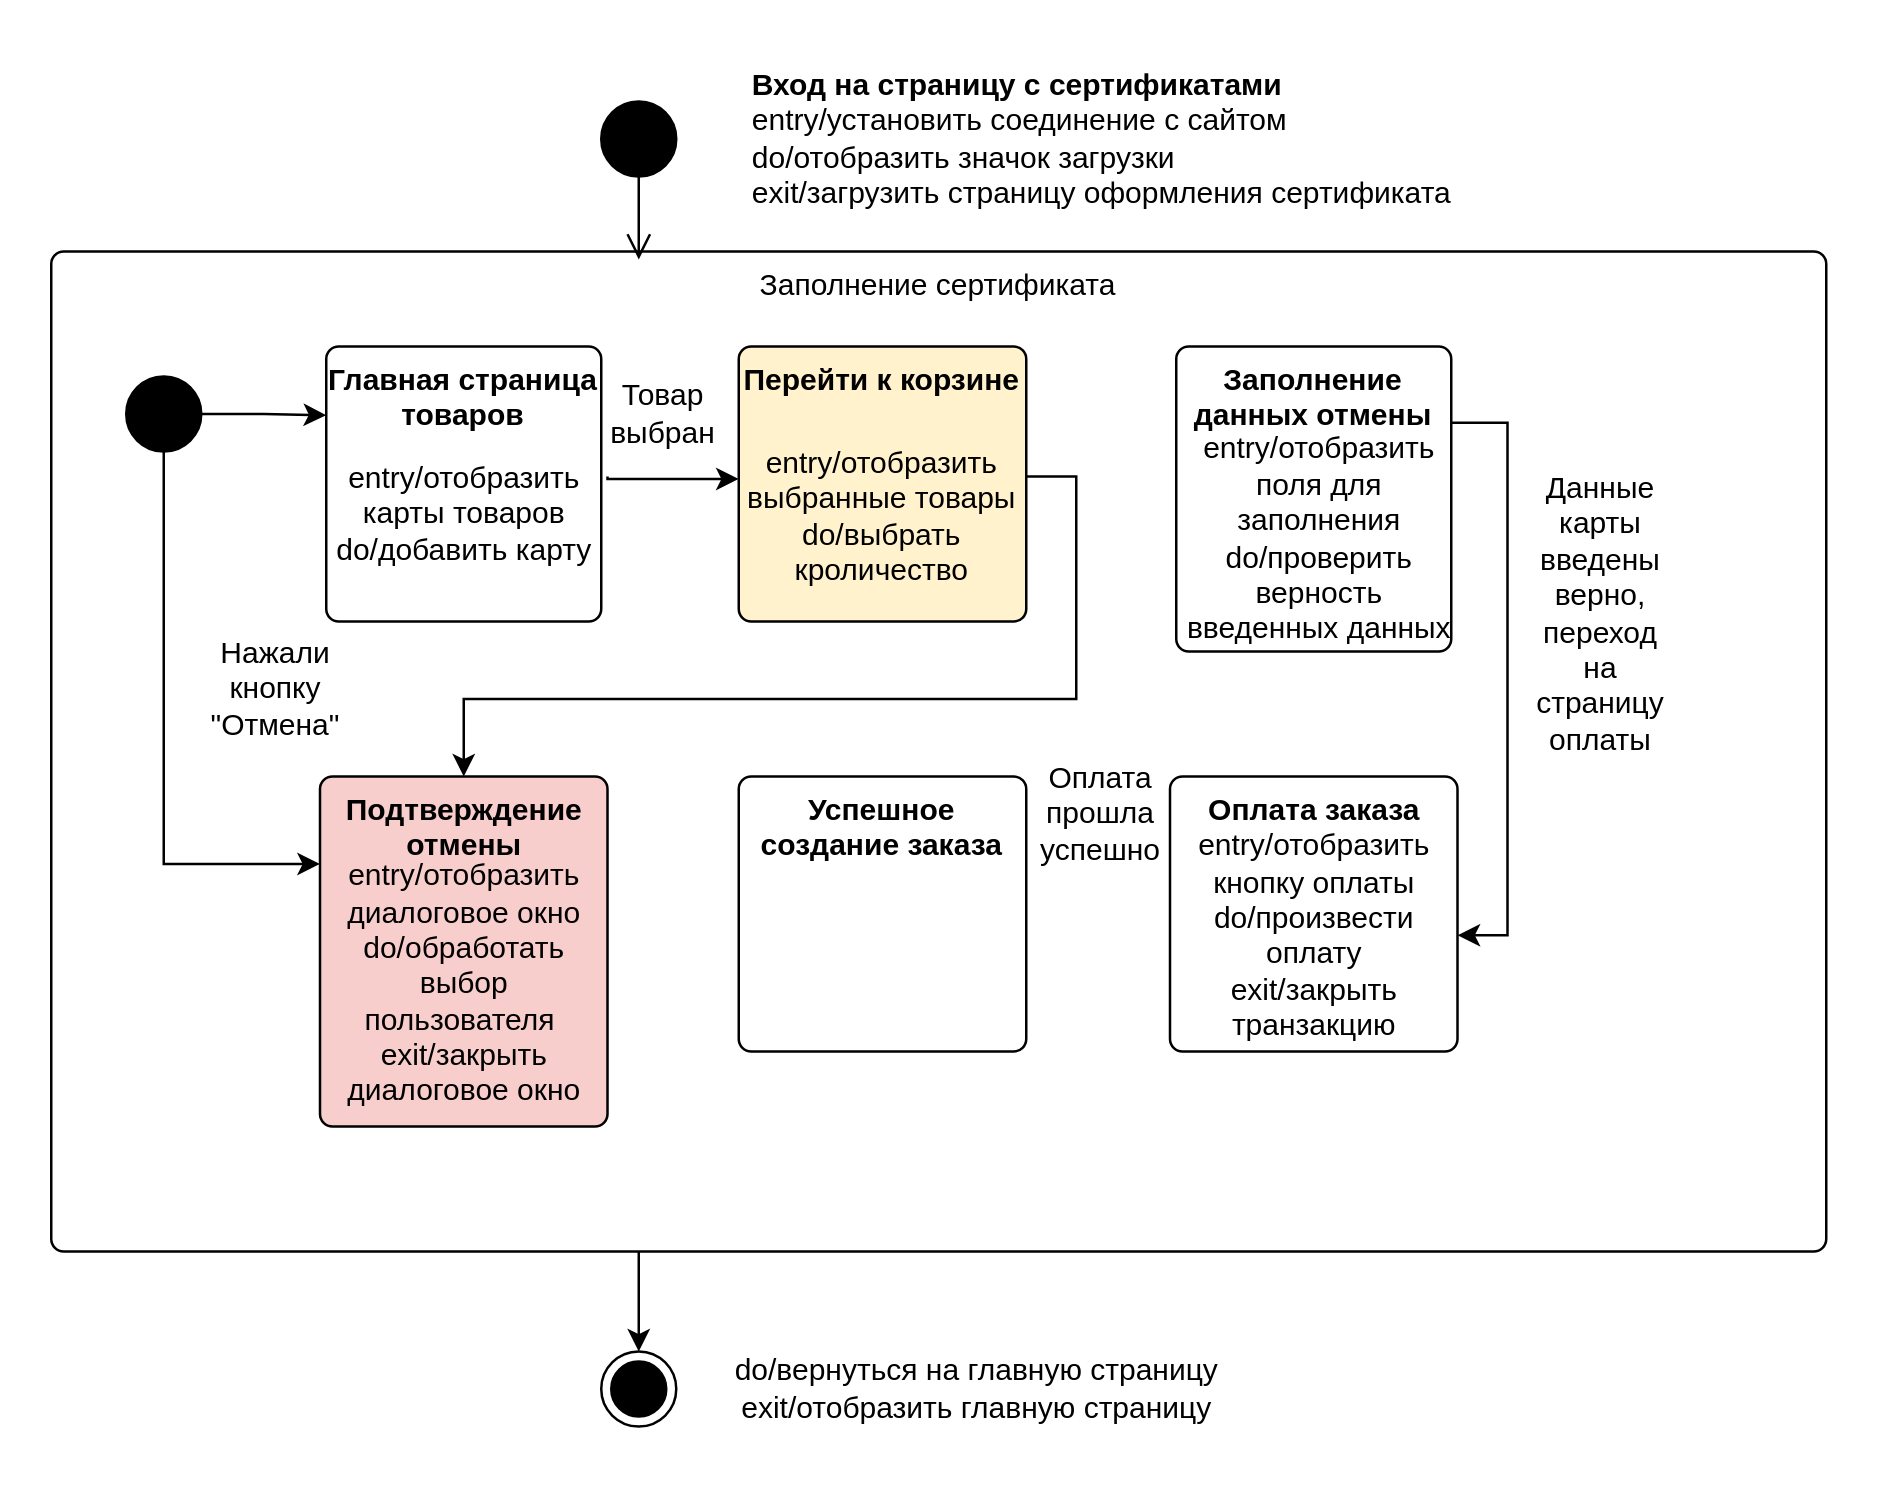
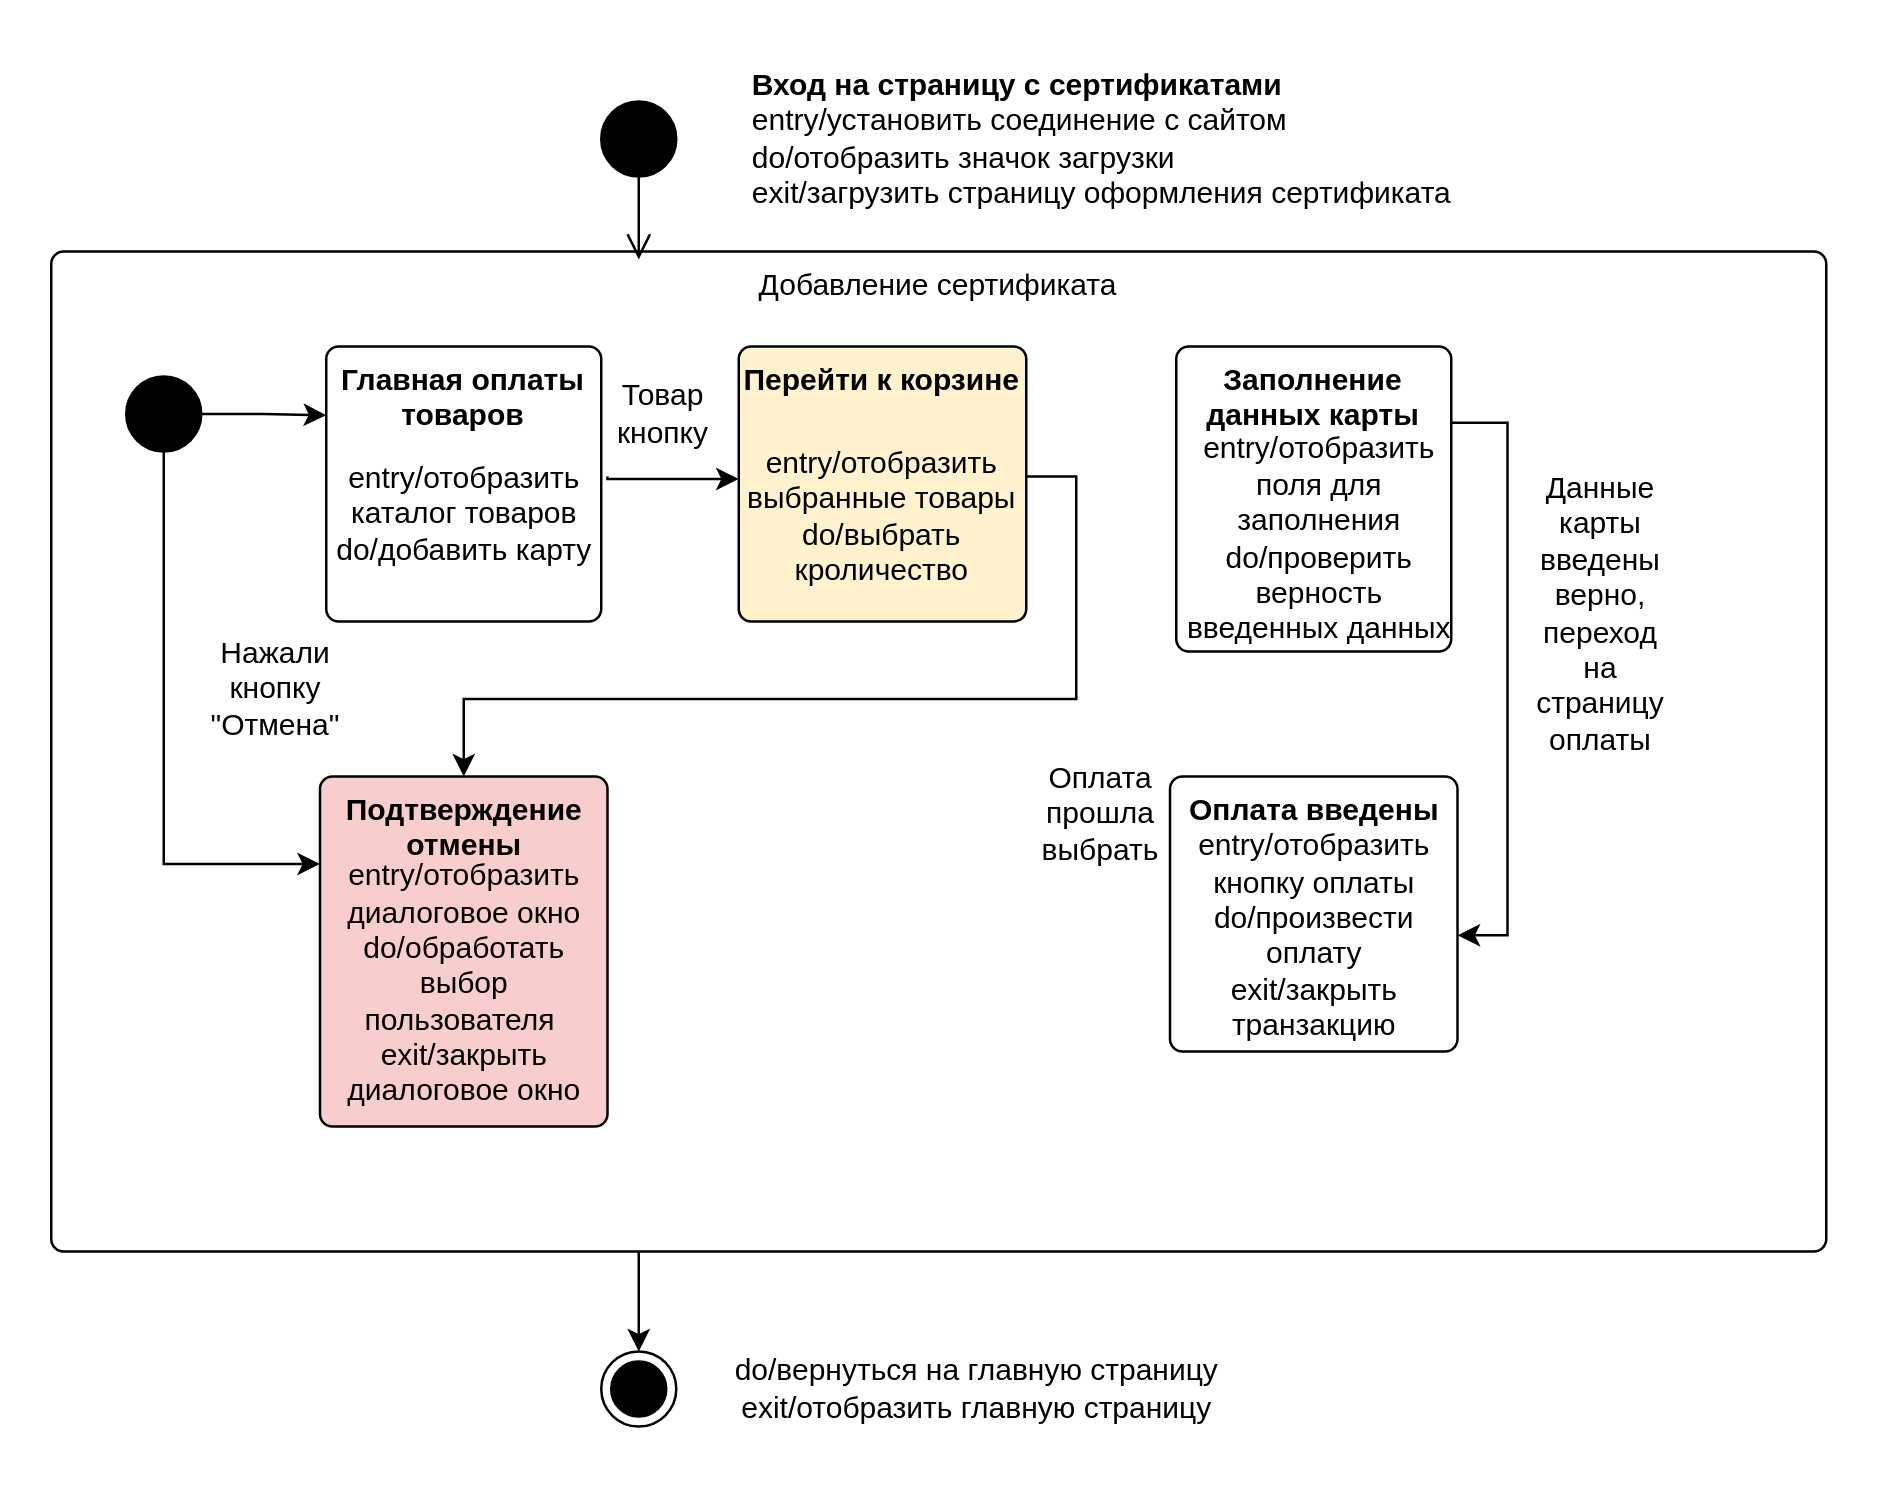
(939, 287) -> (939, 287)
(464, 400) -> (464, 400)
(1314, 400) -> (1314, 400)
(664, 414) -> (664, 414)
(465, 514) -> (465, 514)
(1315, 812) -> (1315, 812)
(1101, 814) -> (1101, 814)
(883, 914) -> none
